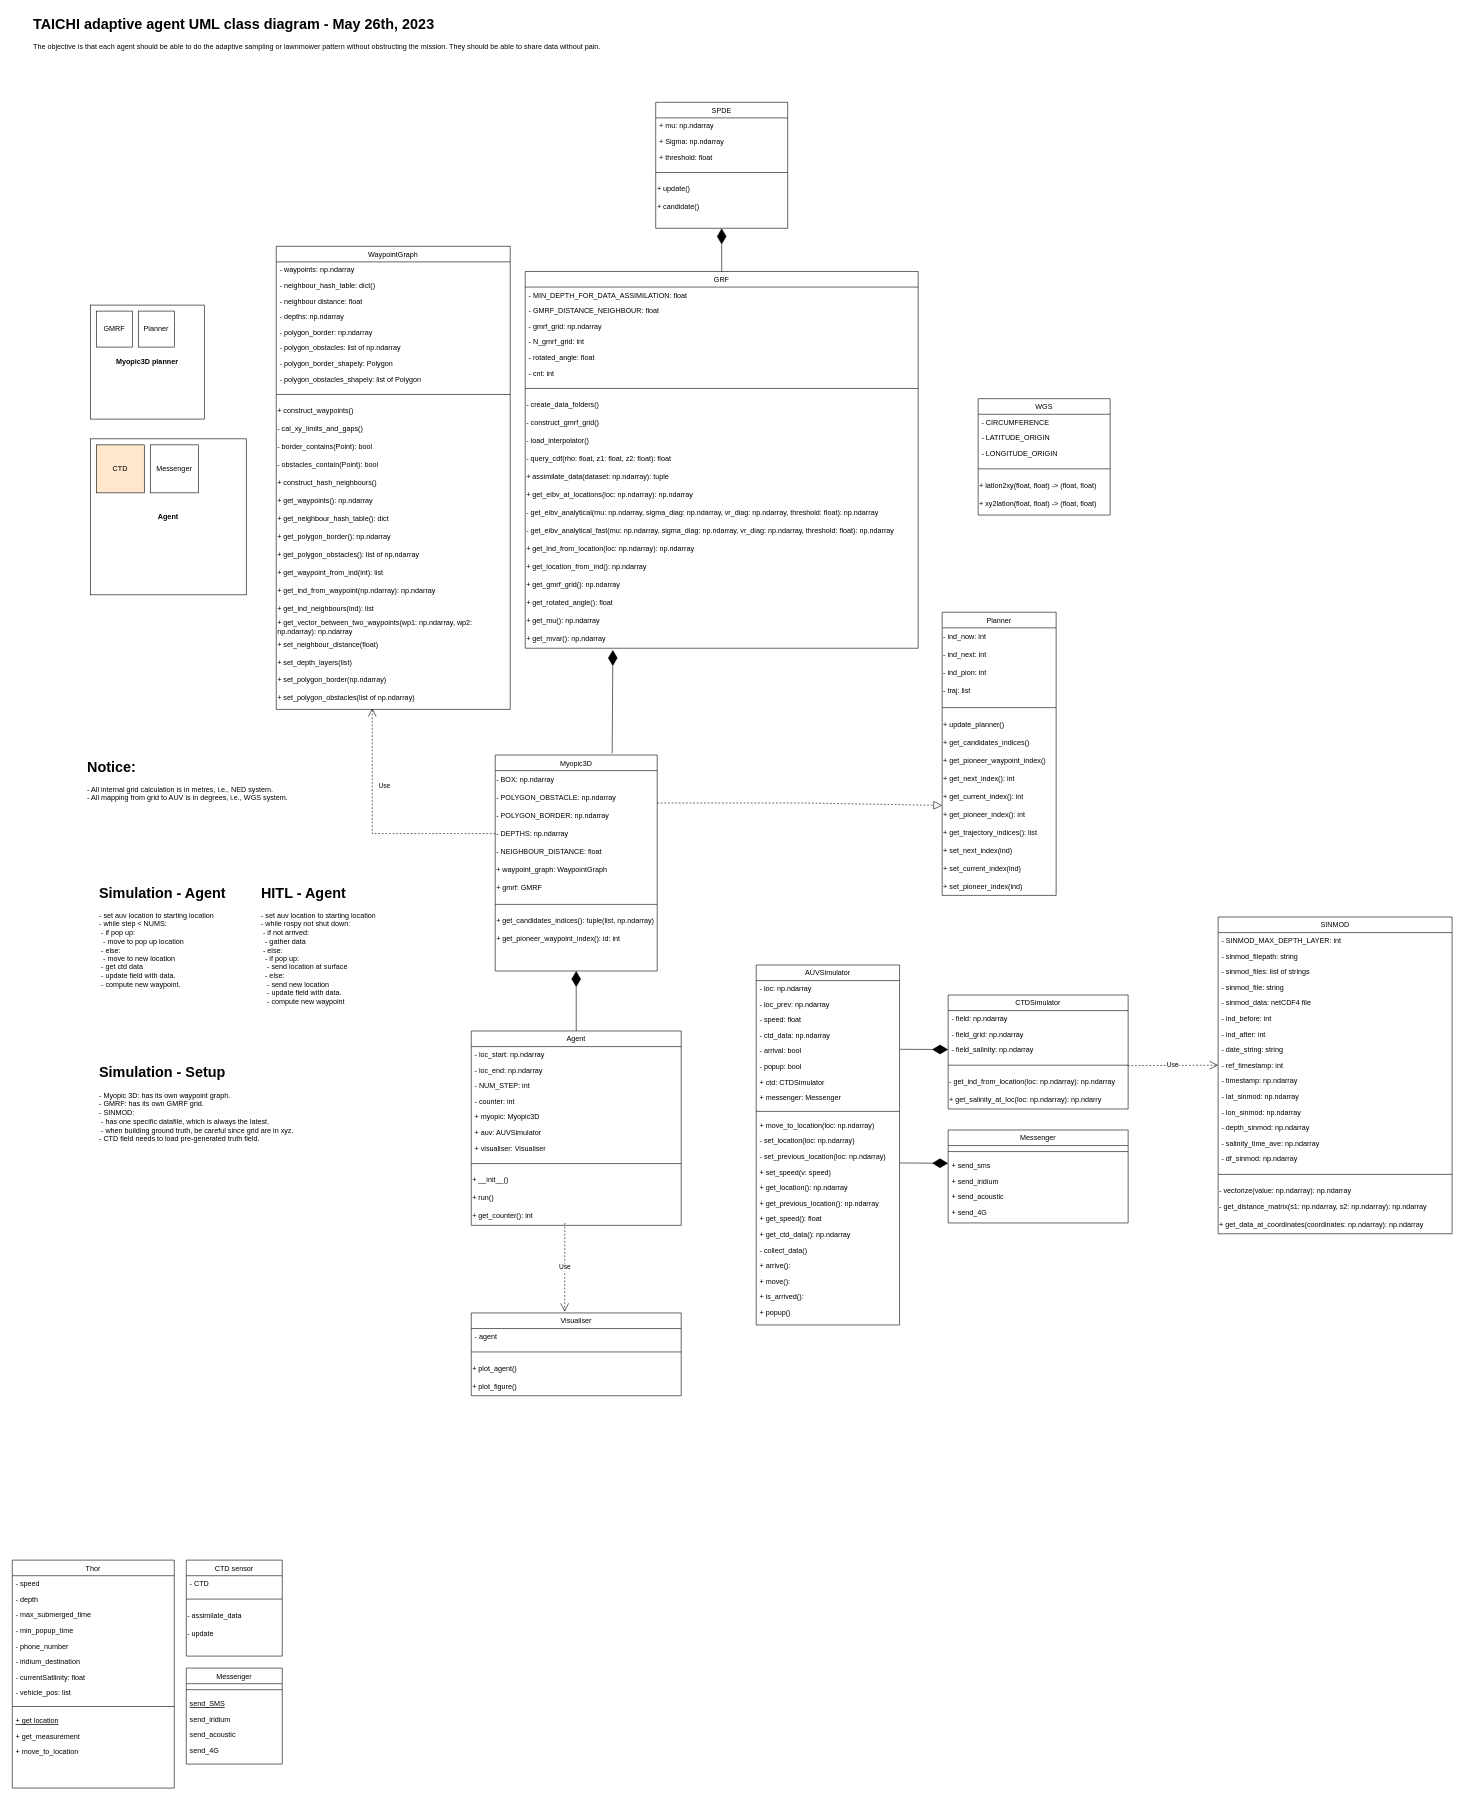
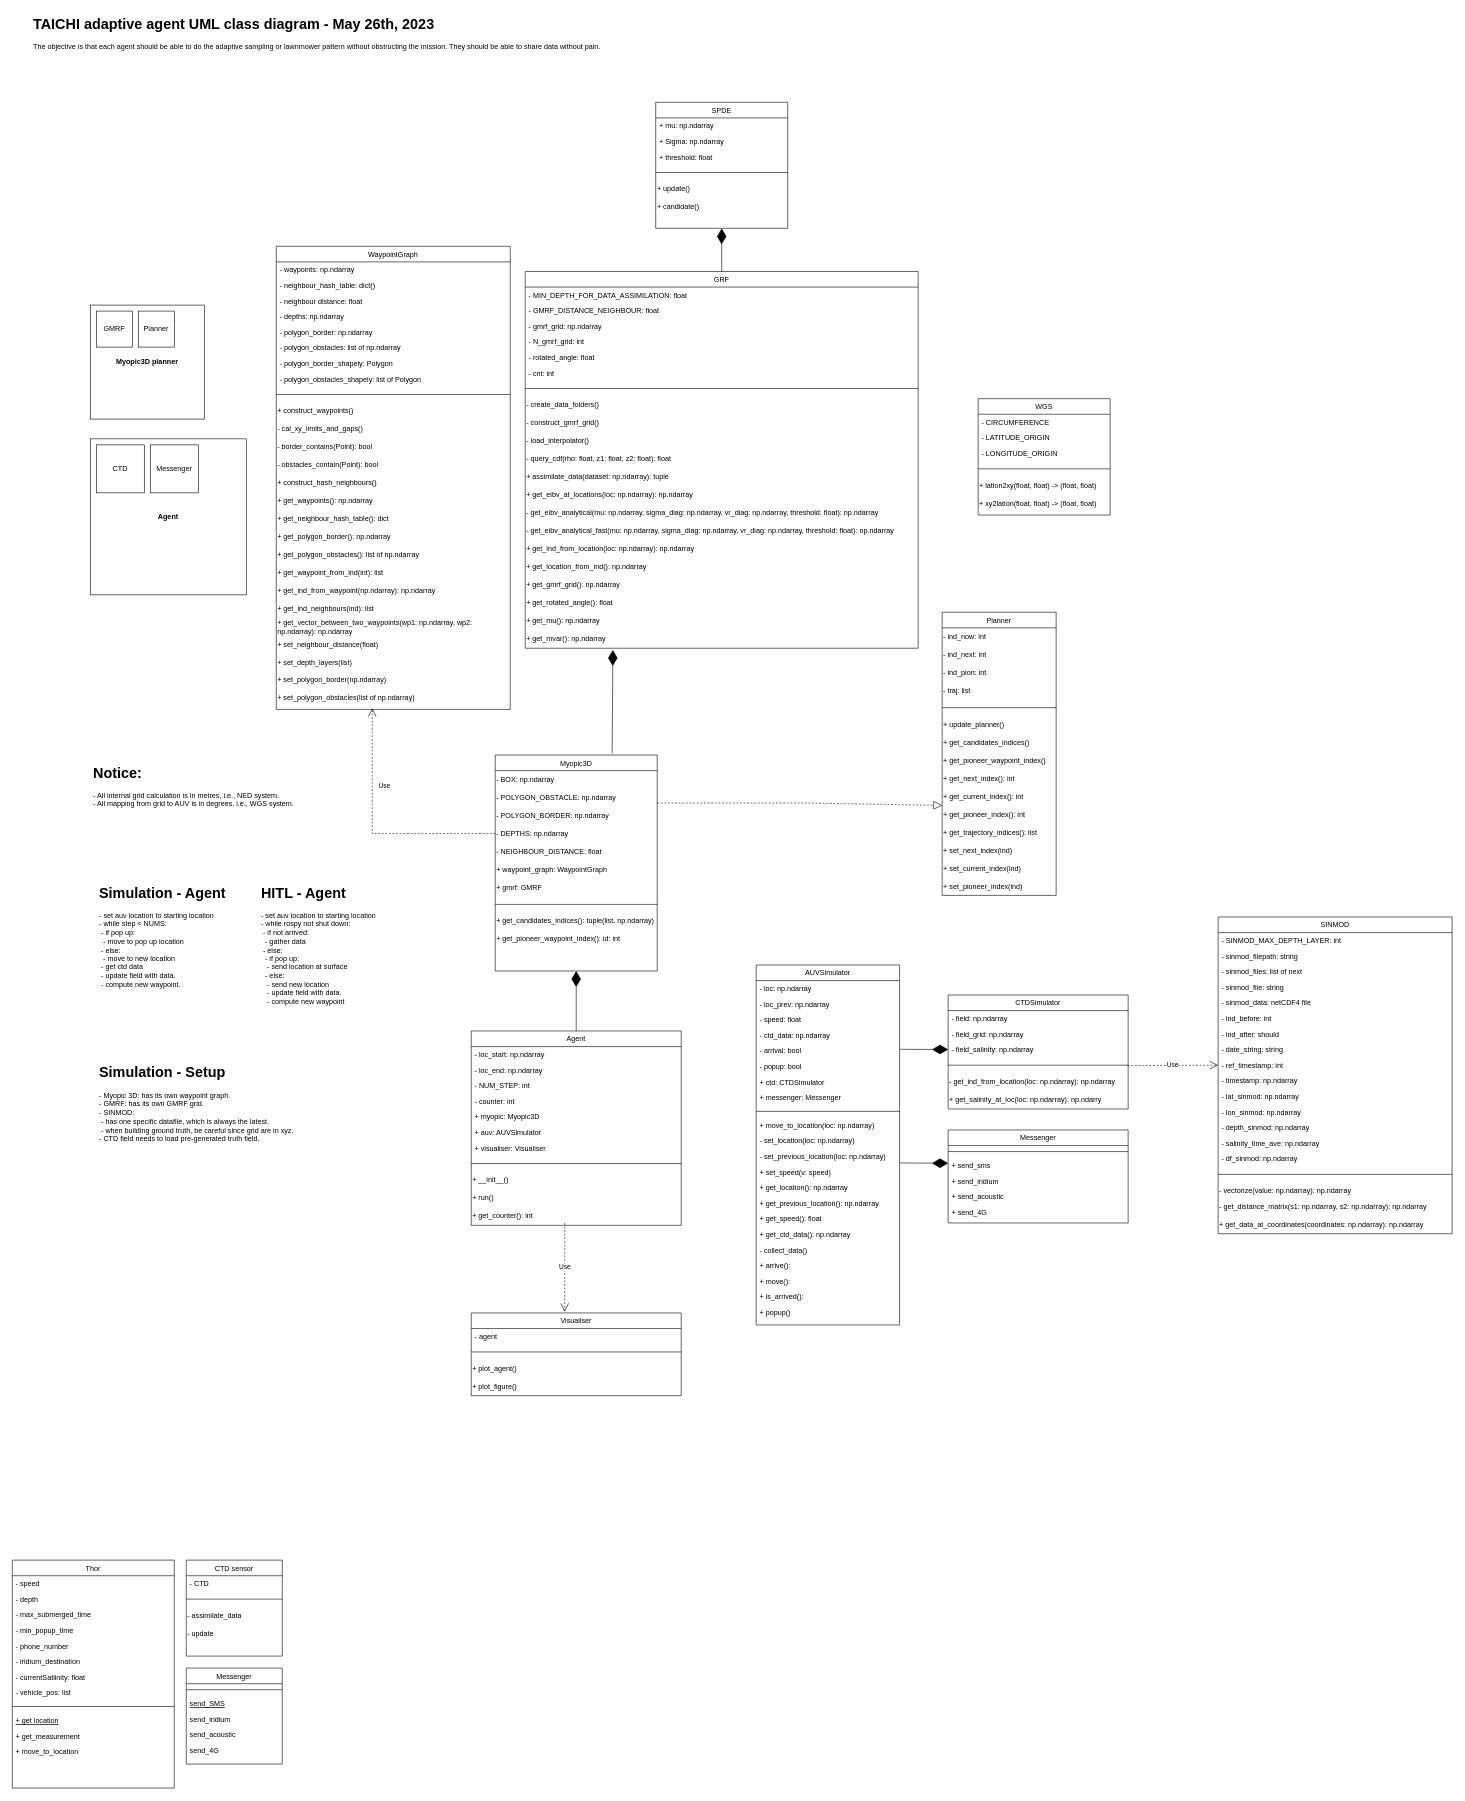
(120, 469) -> (120, 469)
(201, 782) -> (207, 788)
(1274, 972) -> (1269, 972)
(1249, 1034) -> (1255, 1034)
